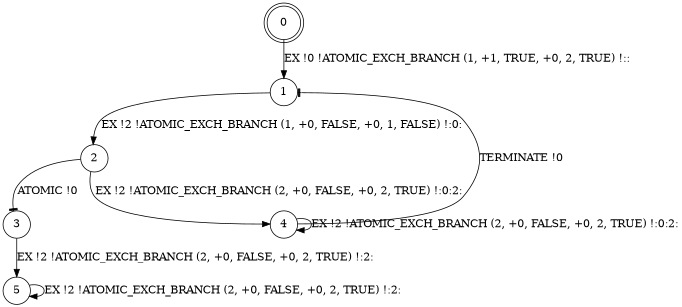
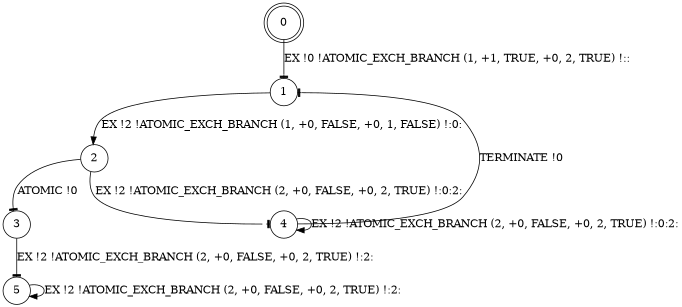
(284, 57) -> (284, 57)
(163, 219) -> (163, 219)
(17, 256) -> (17, 256)
